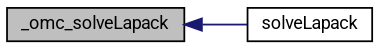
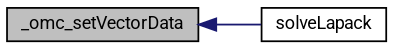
(96, 25) -> (103, 25)
